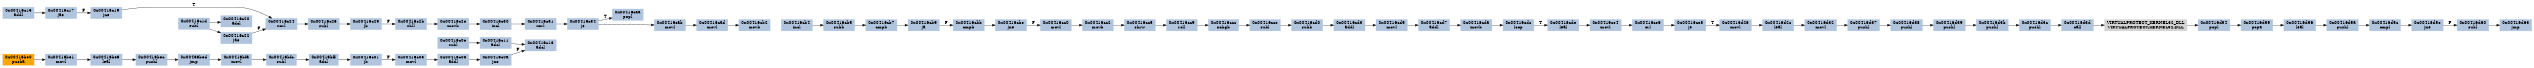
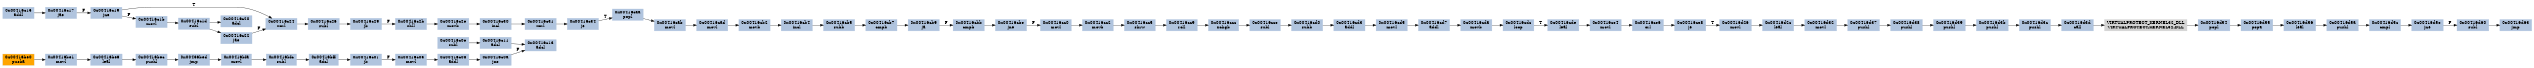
none -> (152, 22)
(625, 25) -> (647, 20)
none -> (774, 25)
